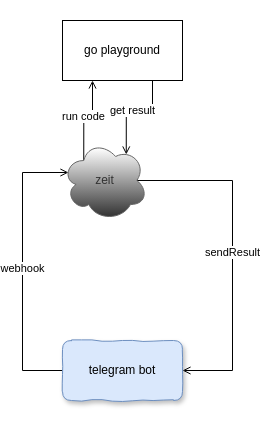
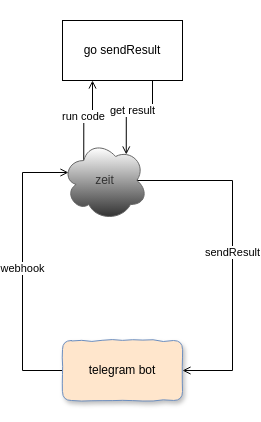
(123, 51) -> (123, 51)
(123, 371) -> (123, 371)
